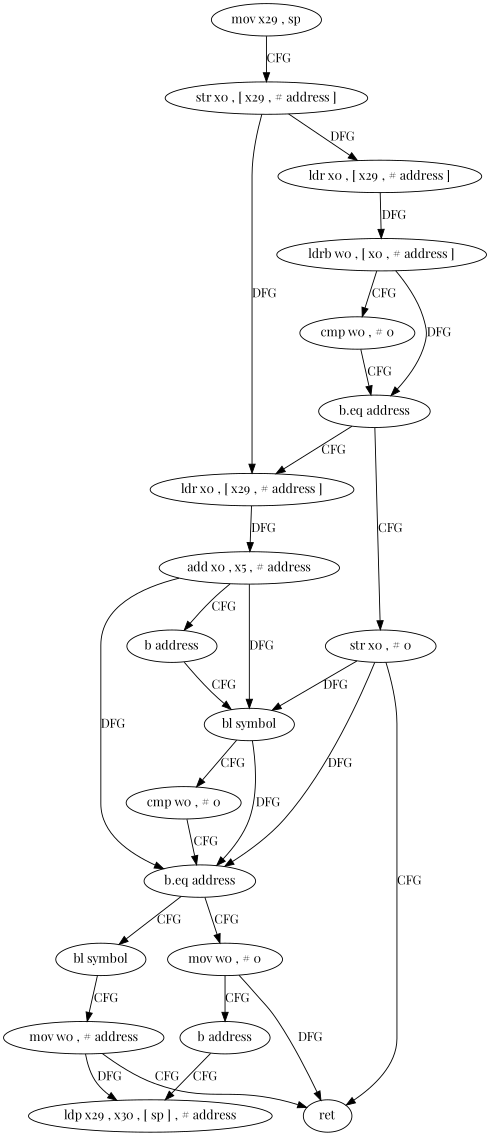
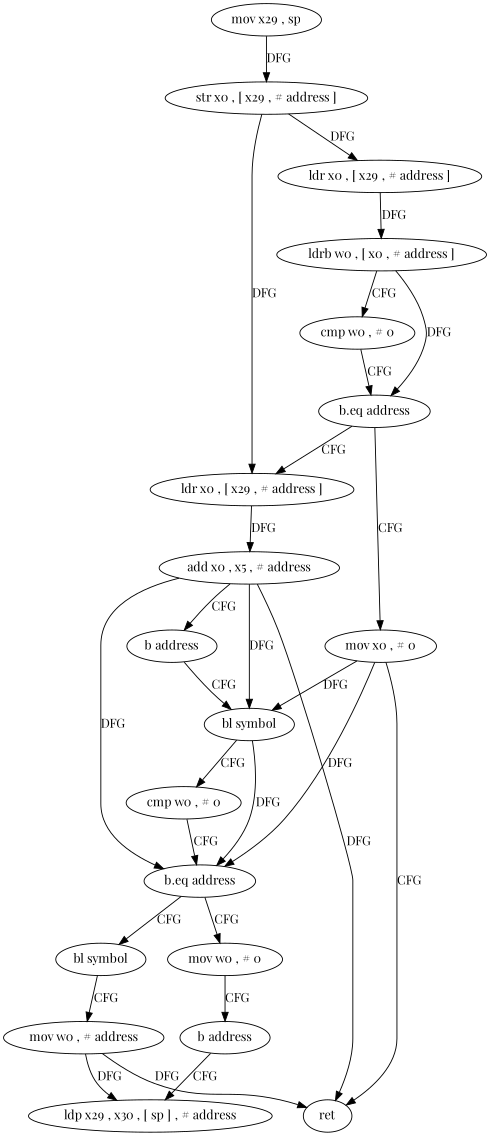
(279, 59) -> (279, 59)
(381, 646) -> (381, 646)
(284, 1030) -> (341, 833)
(167, 1077) -> (167, 1077)
